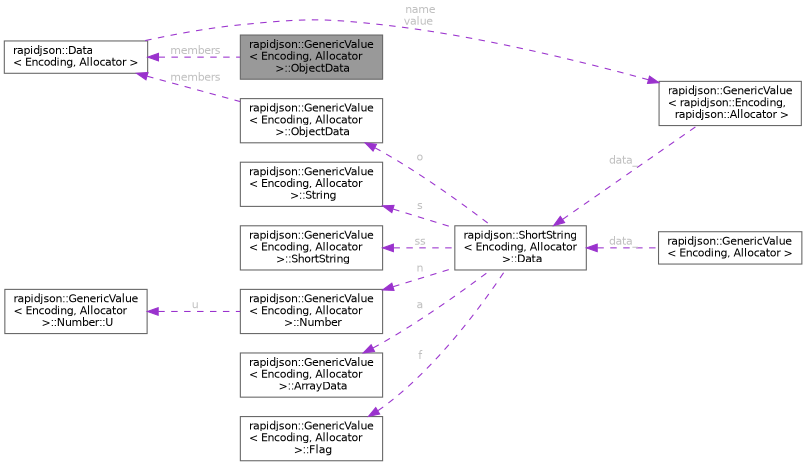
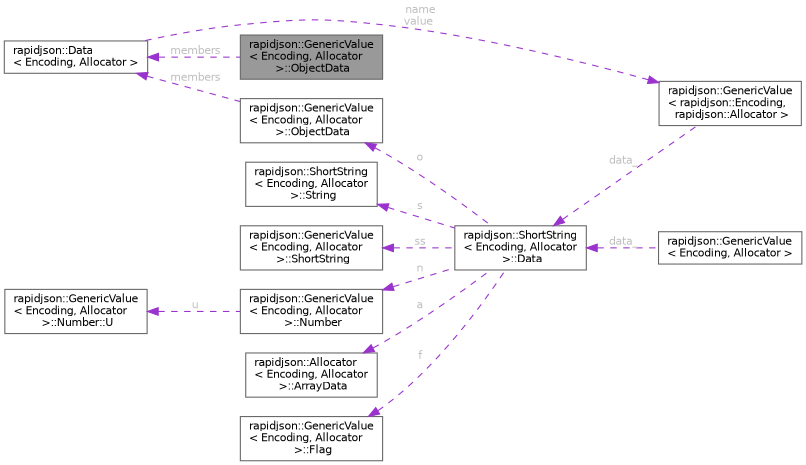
(311, 184) -> (311, 184)
(311, 375) -> (311, 375)
